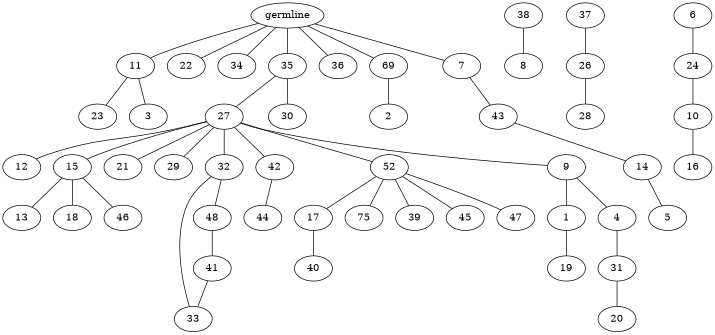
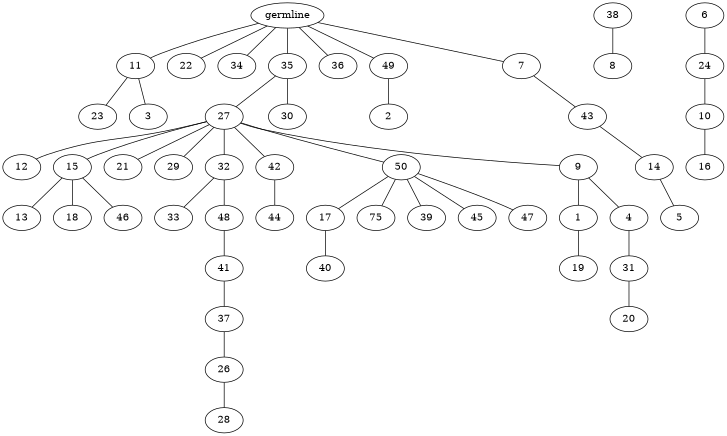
(389, 66) -> (389, 66)
(389, 167) -> (401, 167)
(203, 294) -> (224, 294)
